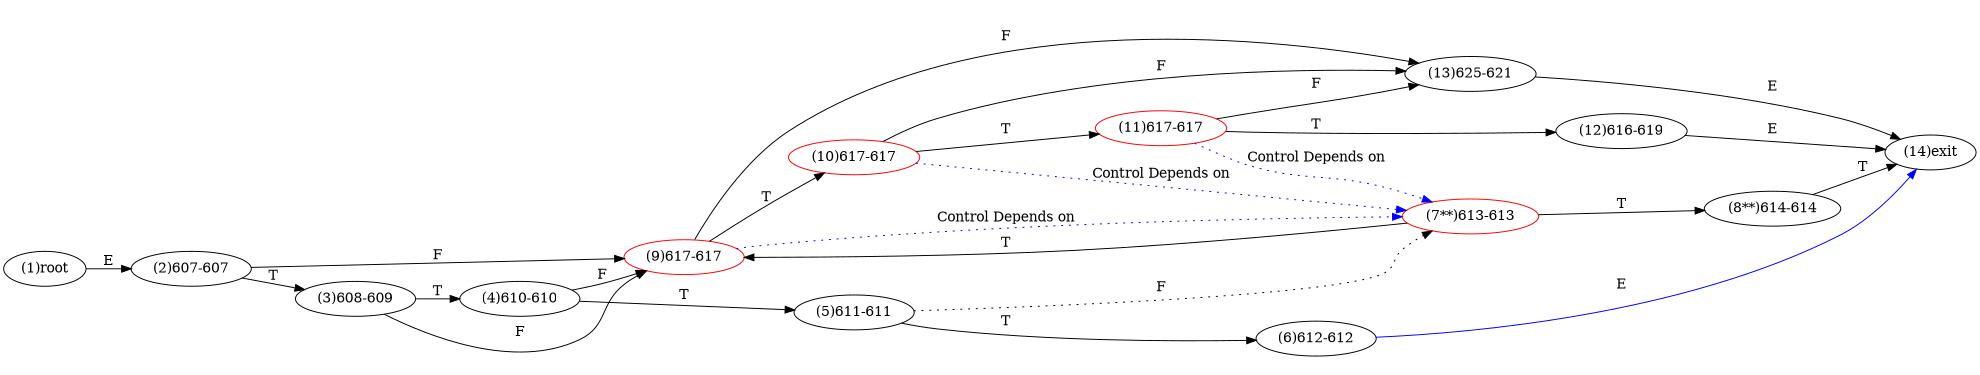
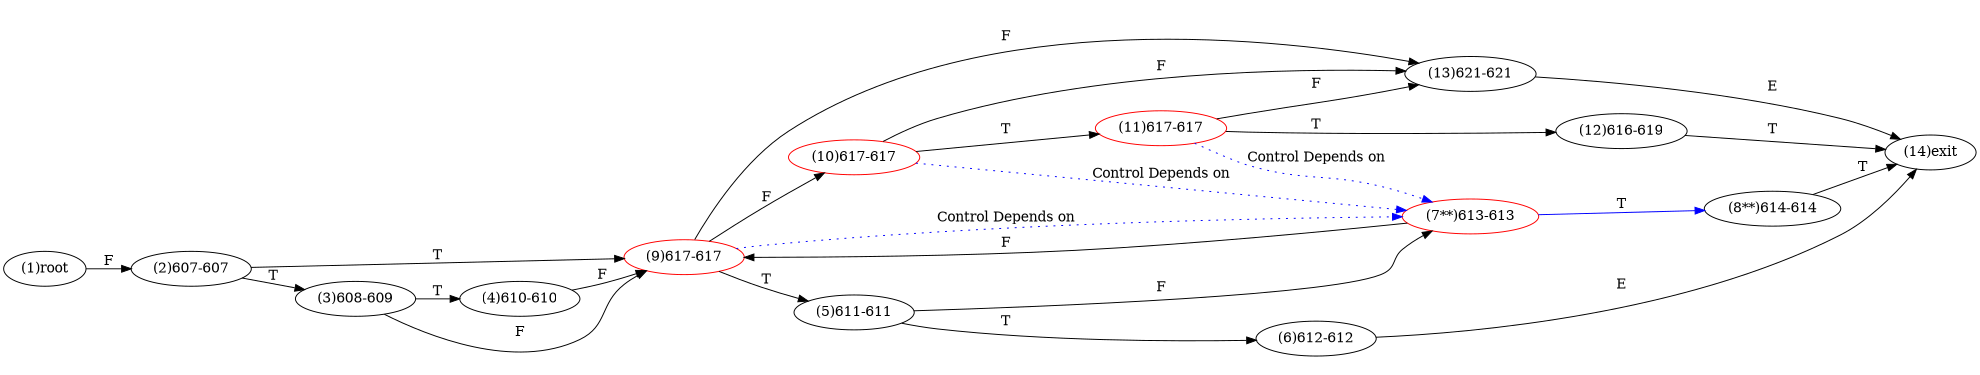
(1470, 74) -> (1470, 74)
(1773, 130) -> (1773, 130)
(766, 198) -> (766, 198)
(1617, 213) -> (1617, 213)
(1006, 243) -> (1006, 243)
(438, 256) -> (438, 256)
(109, 262) -> (109, 262)
(1178, 299) -> (1178, 299)
(1658, 299) -> (1658, 299)
(682, 305) -> (758, 286)
